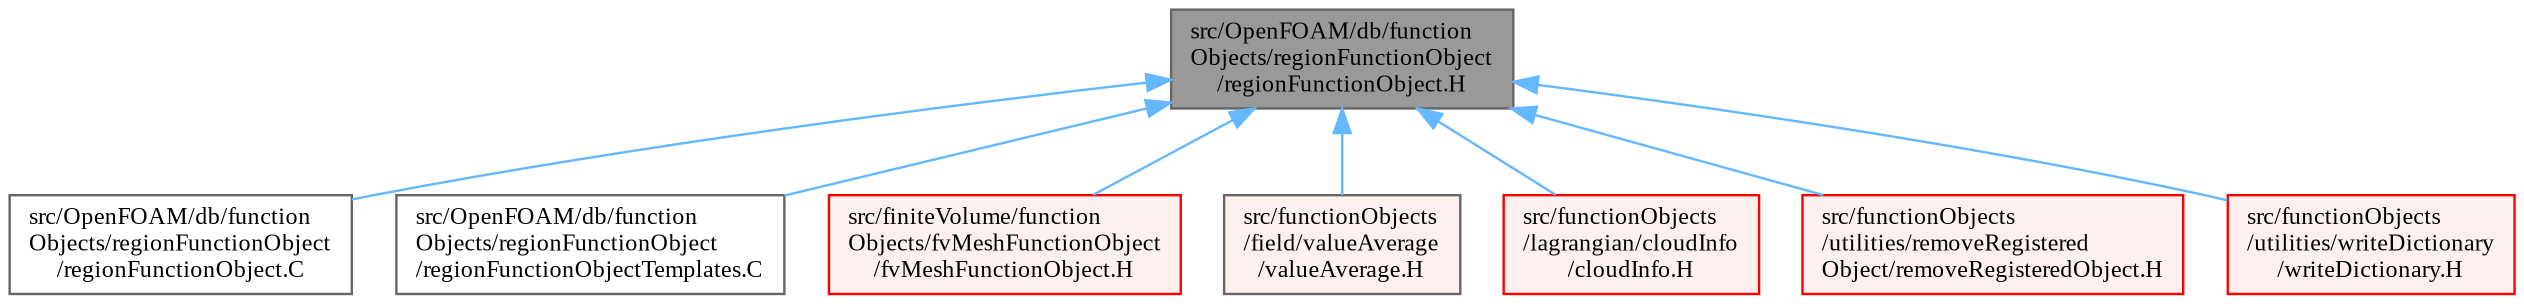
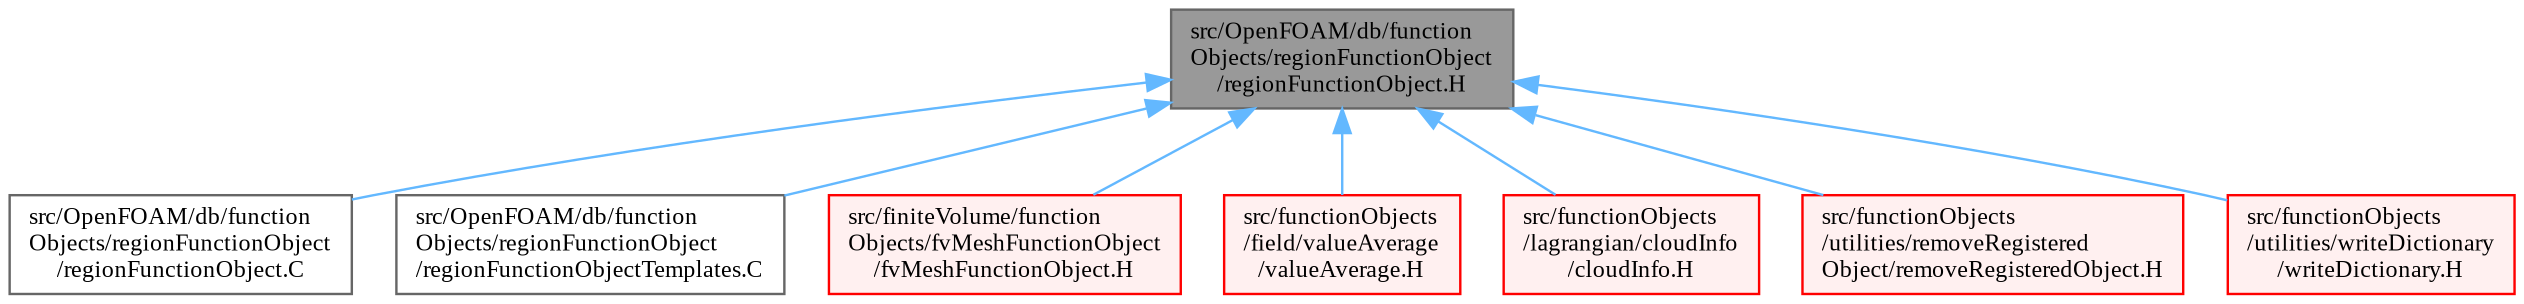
(1342, 245) -> (1342, 245)
